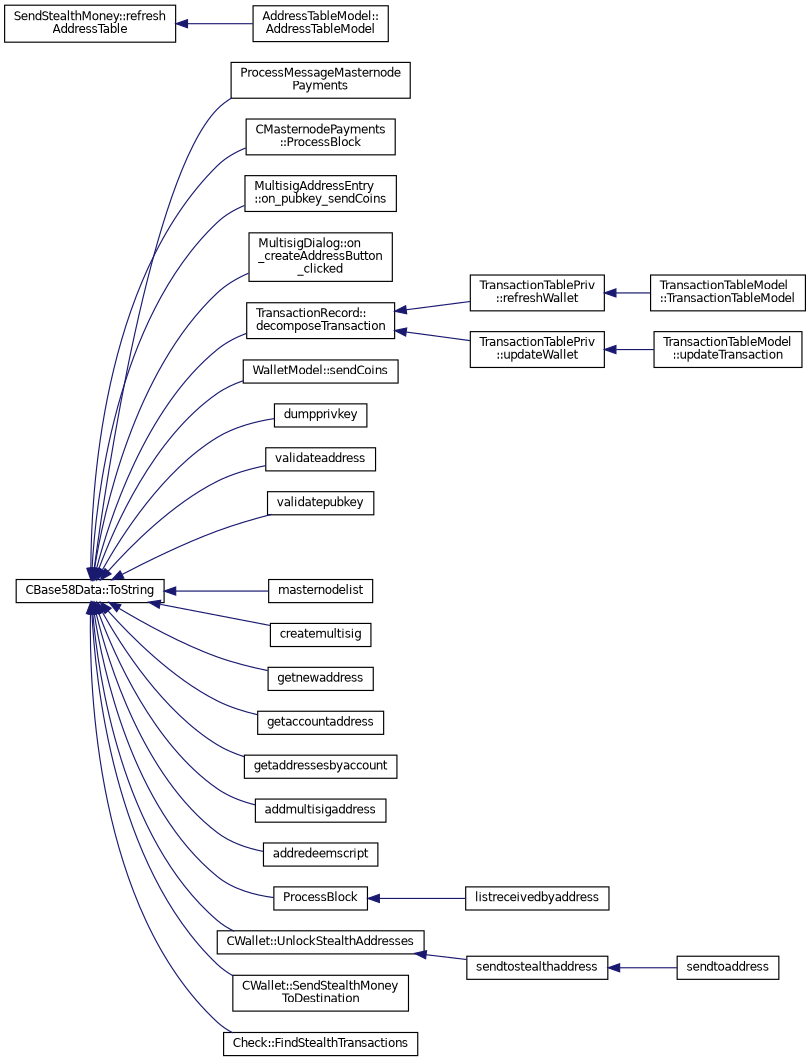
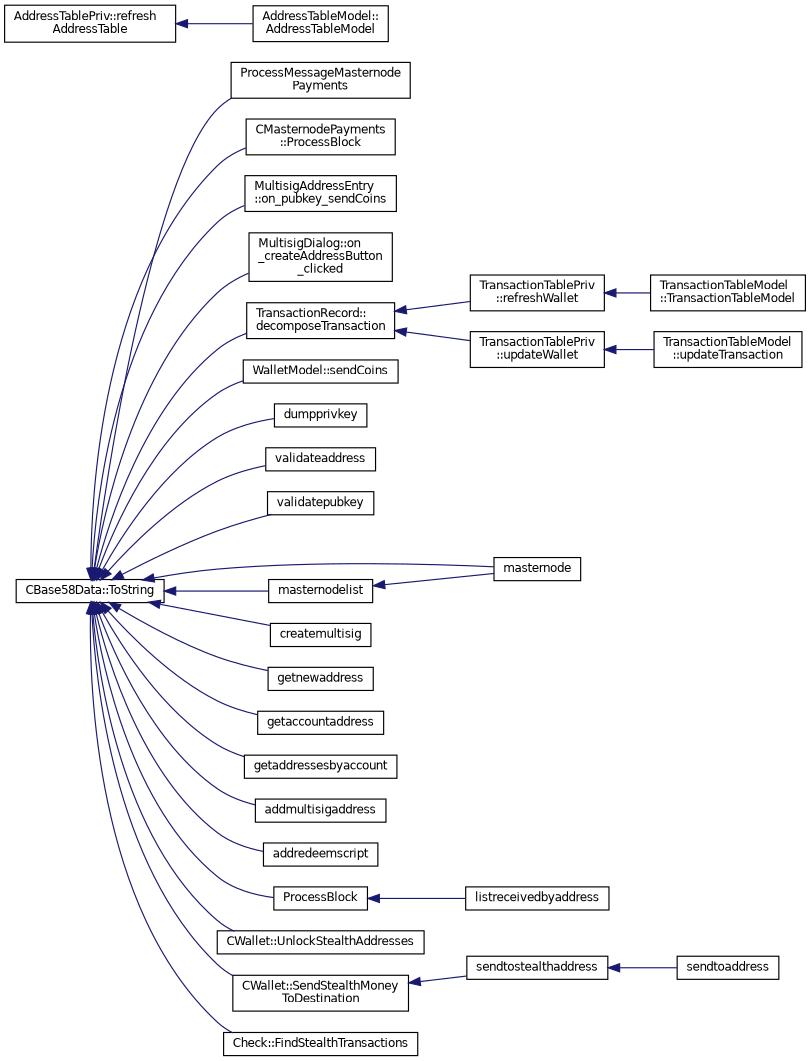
(90, 24) -> (90, 24)
none -> (537, 569)
(446, 957) -> (444, 979)
